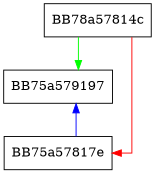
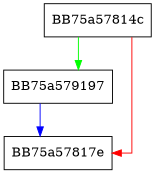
(98, 20) -> (98, 20)
(76, 125) -> (40, 115)
